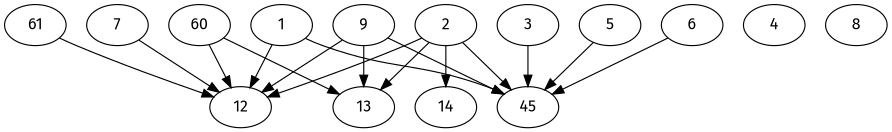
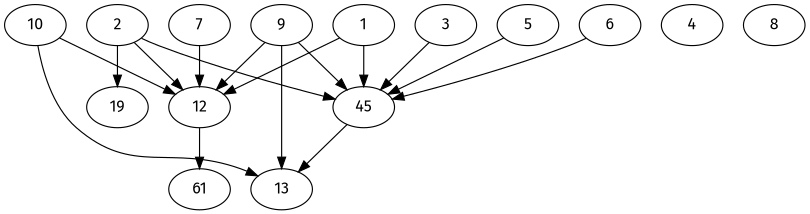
(200, 25) -> (35, 25)
(411, 60) -> (327, 144)
(130, 67) -> (200, 143)
(446, 107) -> (117, 107)
